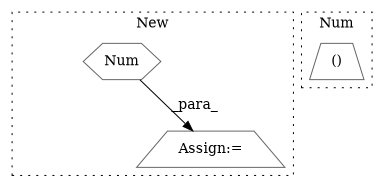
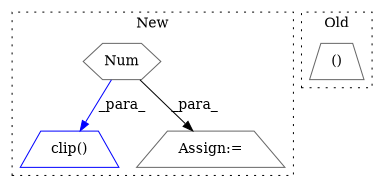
(337, 24) -> (337, 24)
none -> (70, 149)
